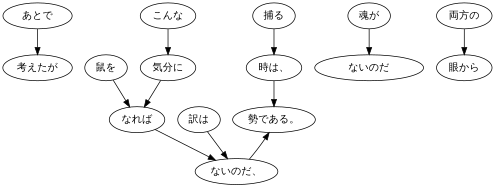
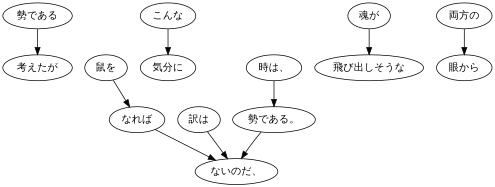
(38, 16) -> (38, 16)
(274, 16) -> none
(369, 68) -> (369, 68)
(154, 91) -> none
(257, 149) -> (253, 142)
